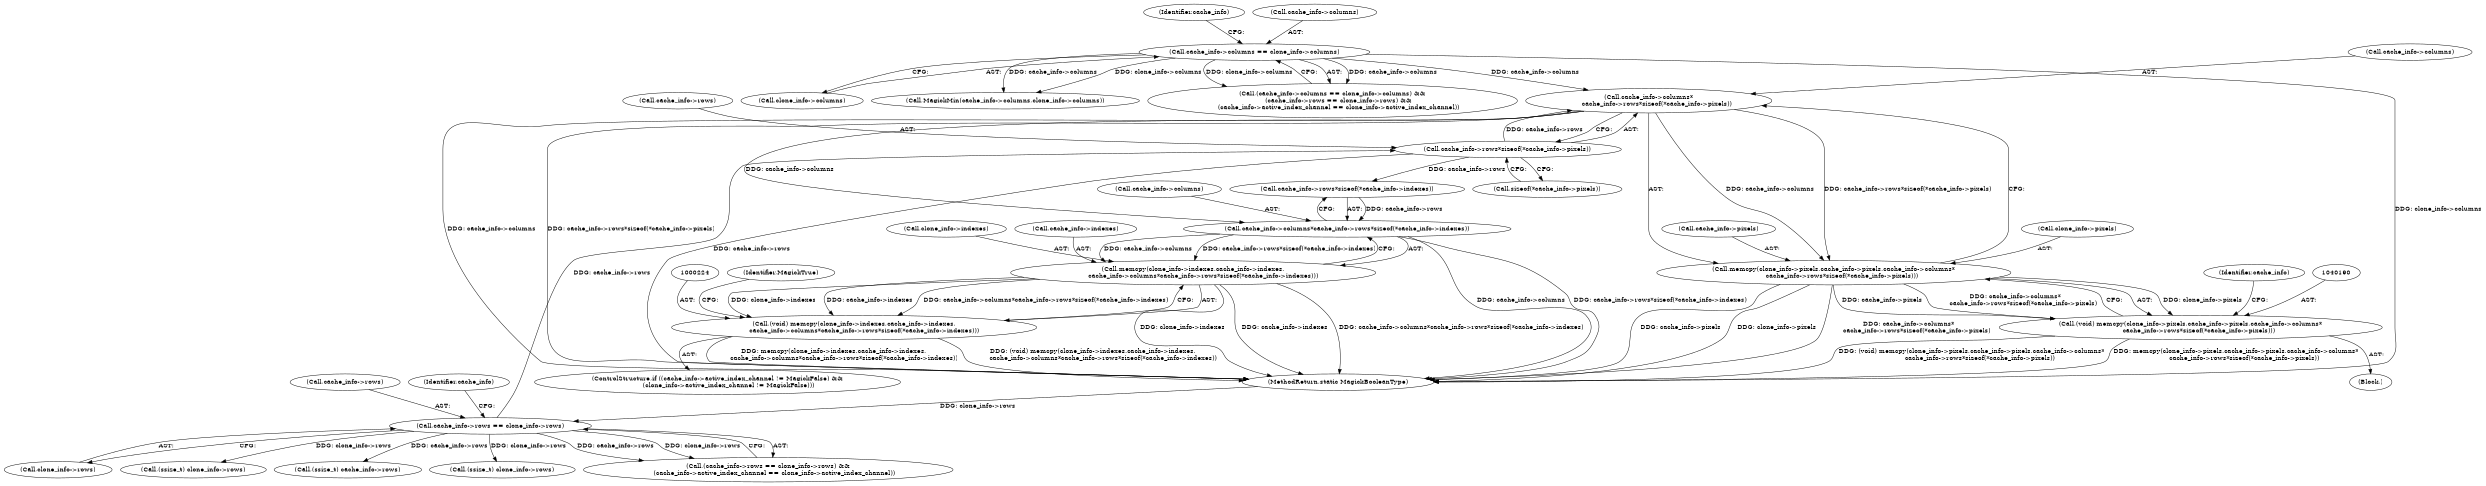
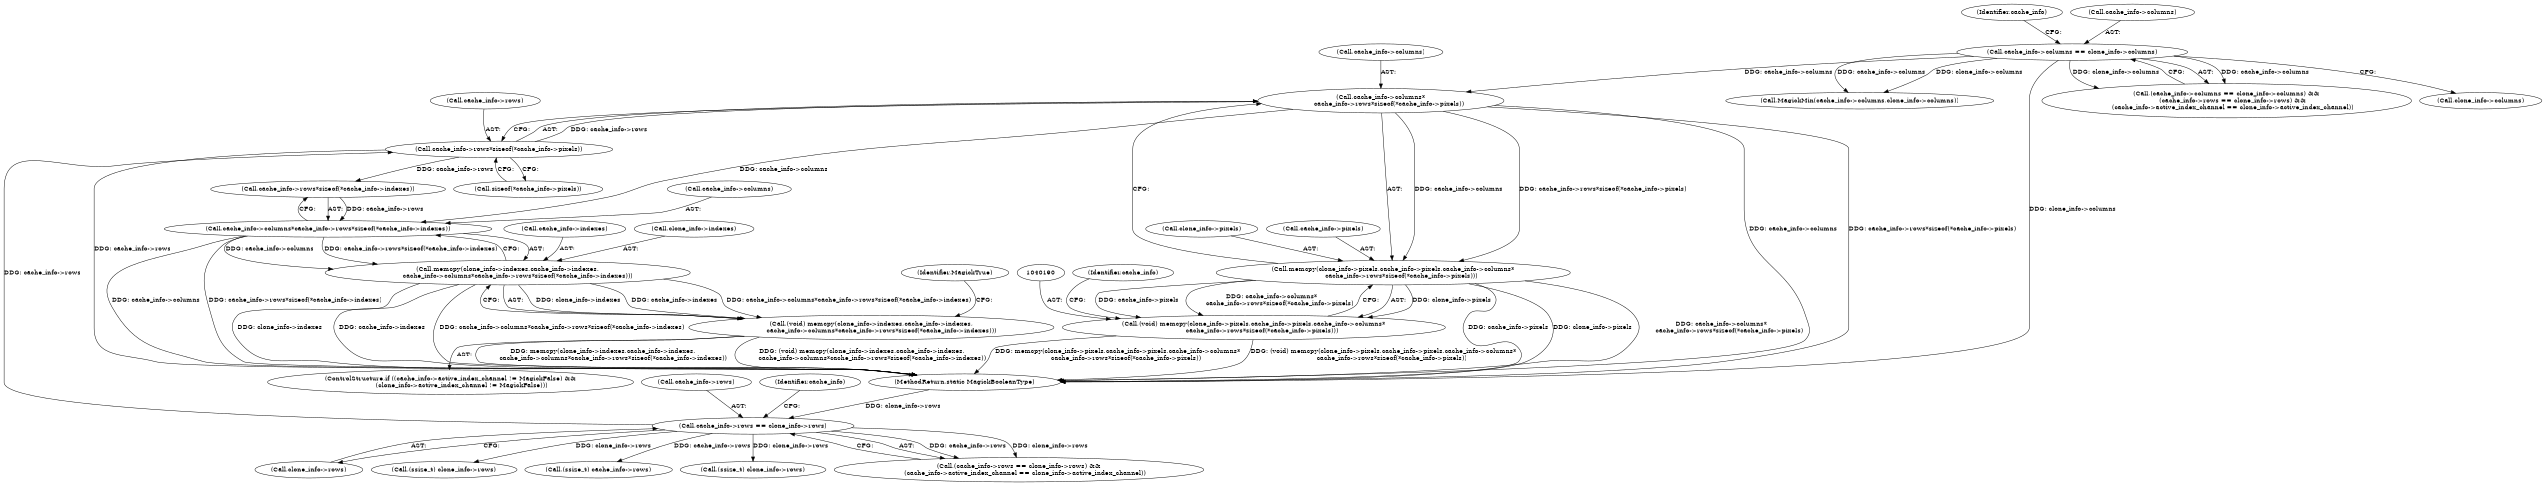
(990, 68) -> none
(695, 273) -> none
(2371, 382) -> none
